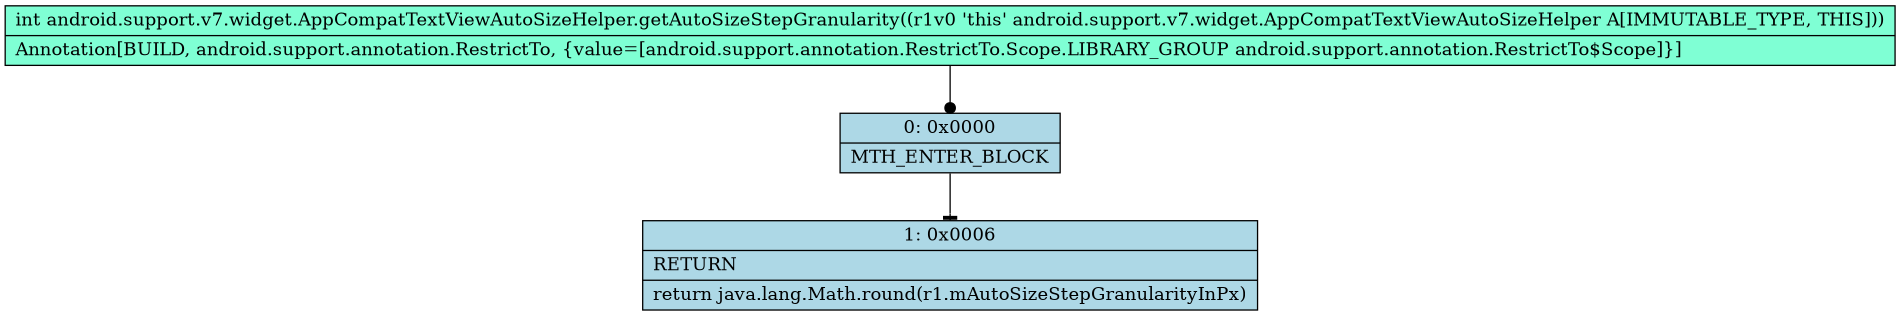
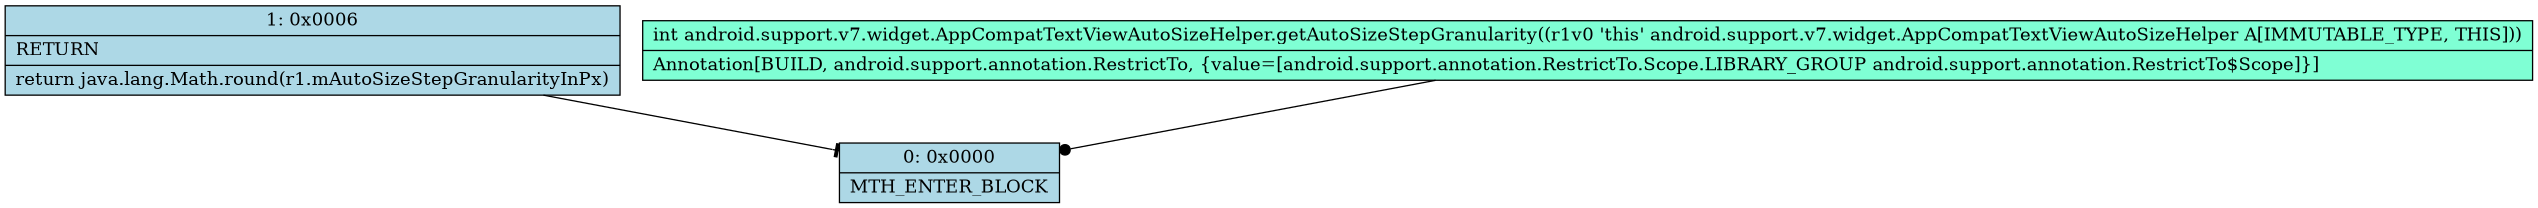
(950, 194) -> (688, 122)
